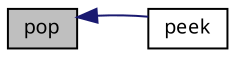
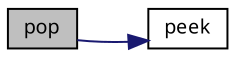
(123, 15) -> (103, 42)
